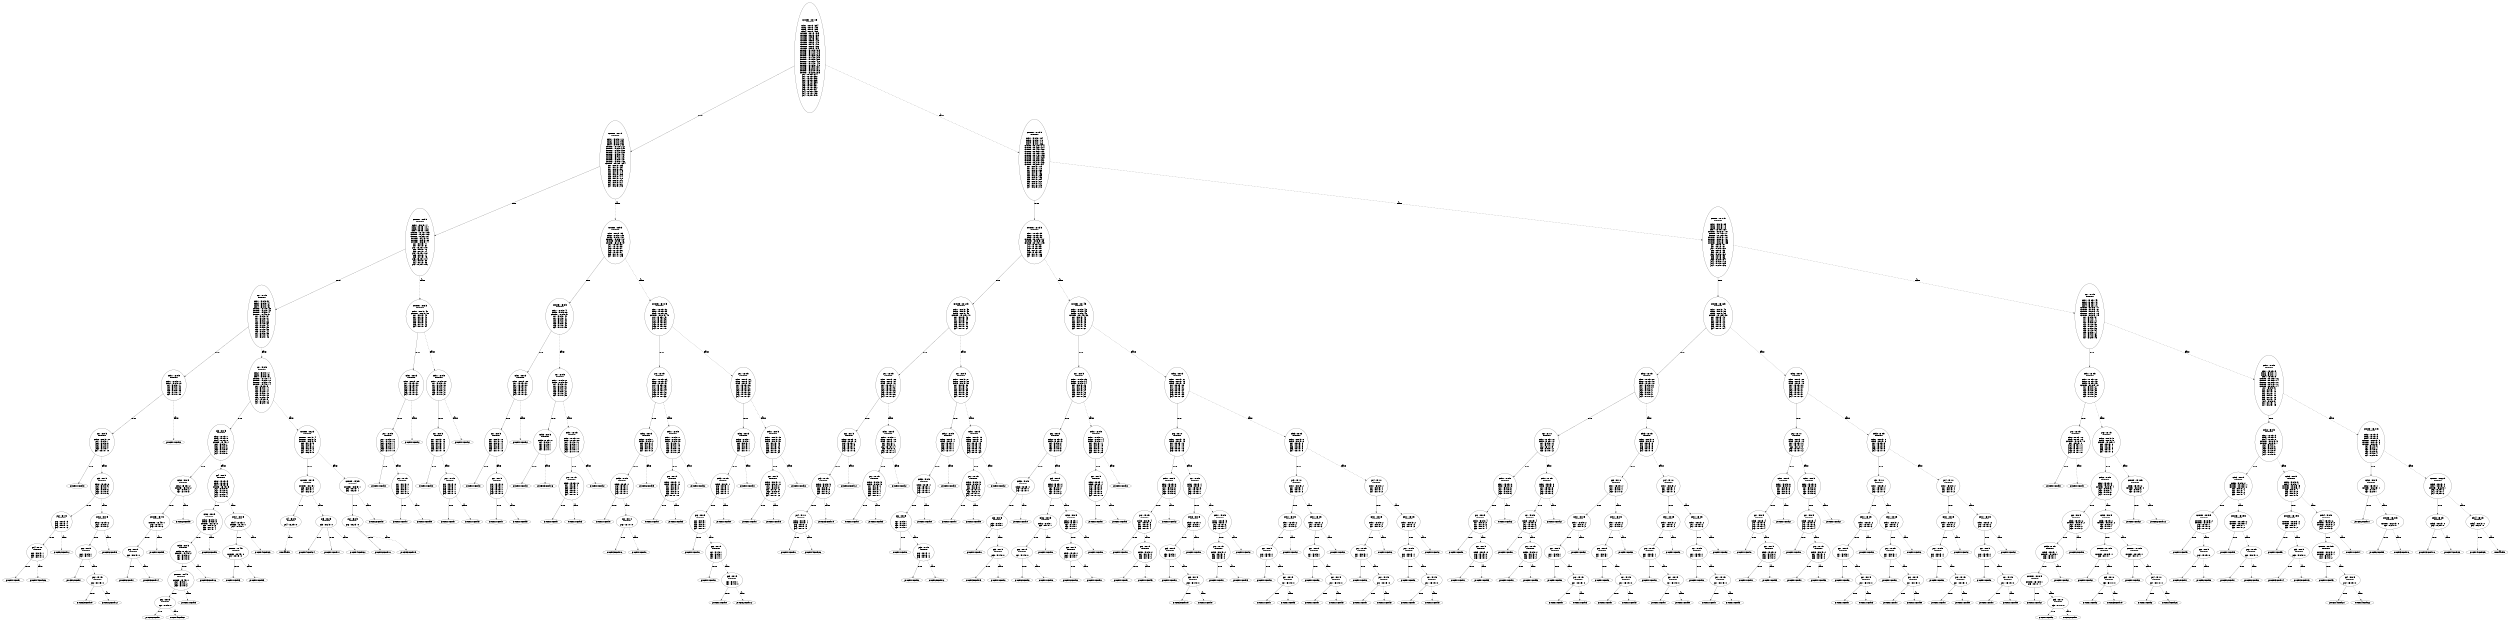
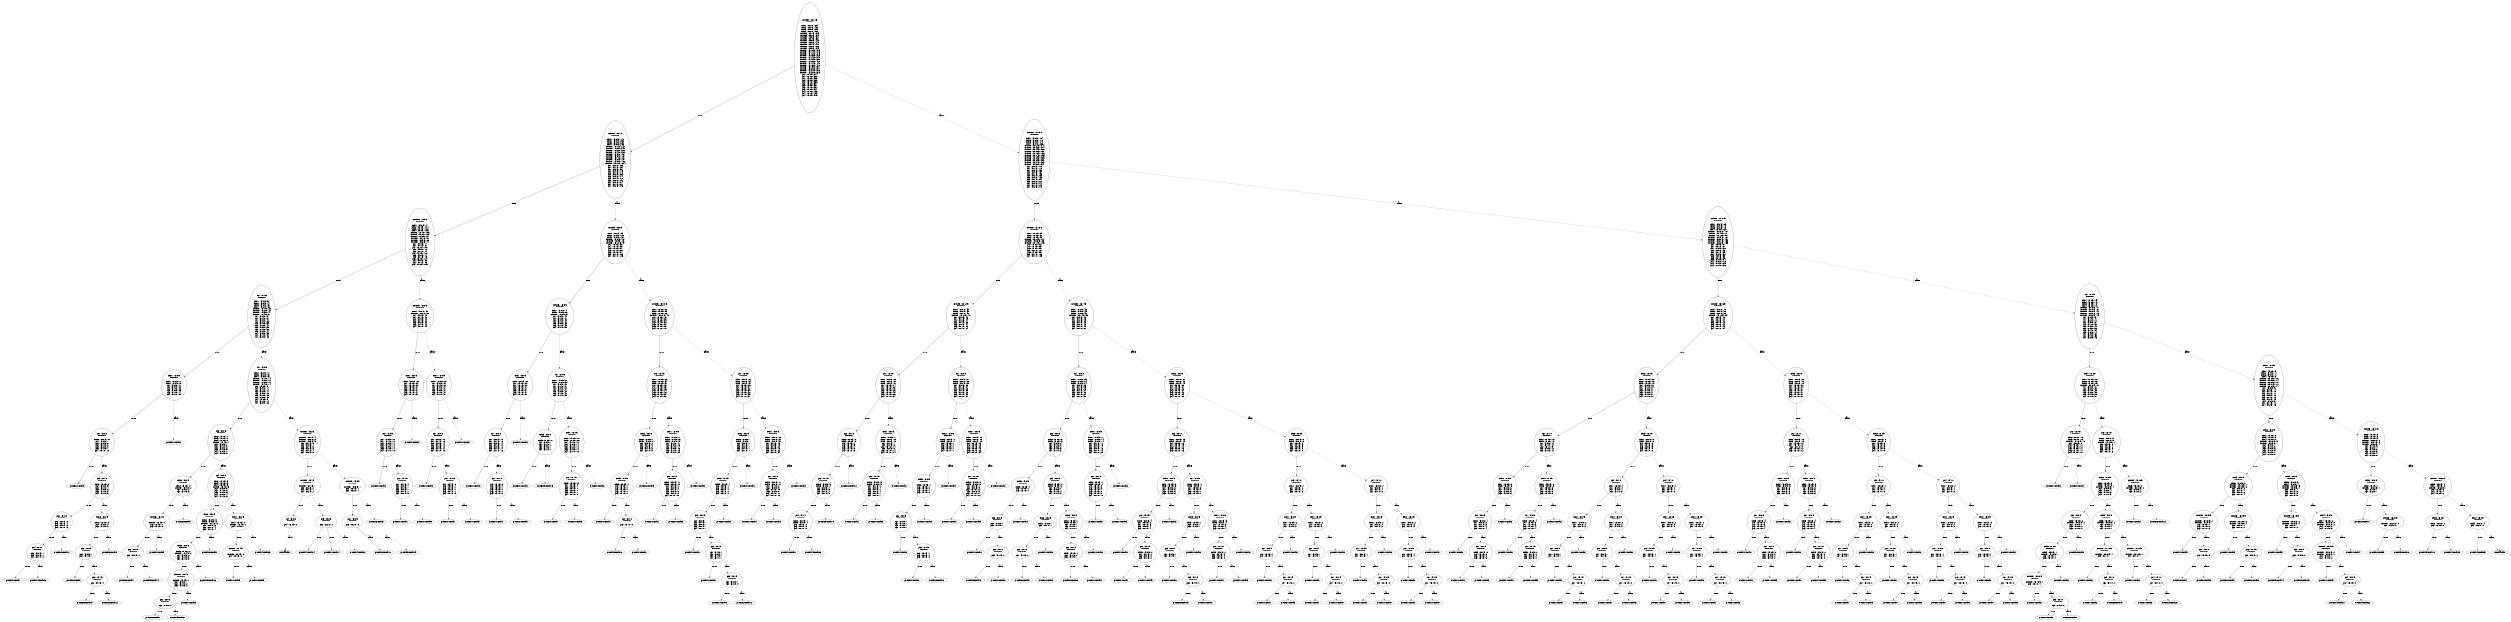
(370, 538) -> (370, 538)
